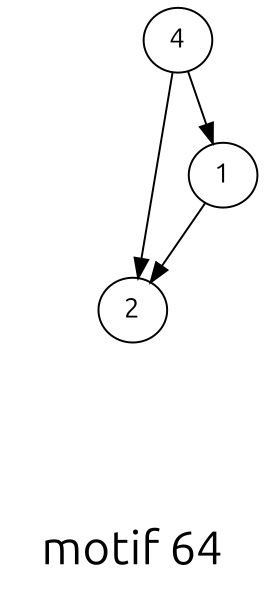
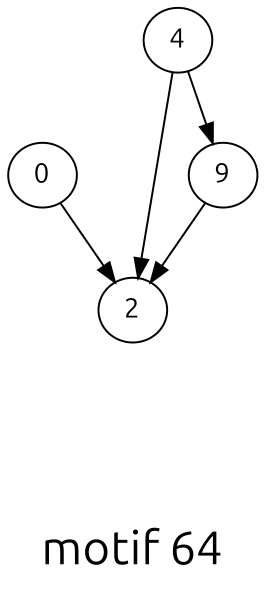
none -> (43, 175)
(223, 175) -> (223, 175)
